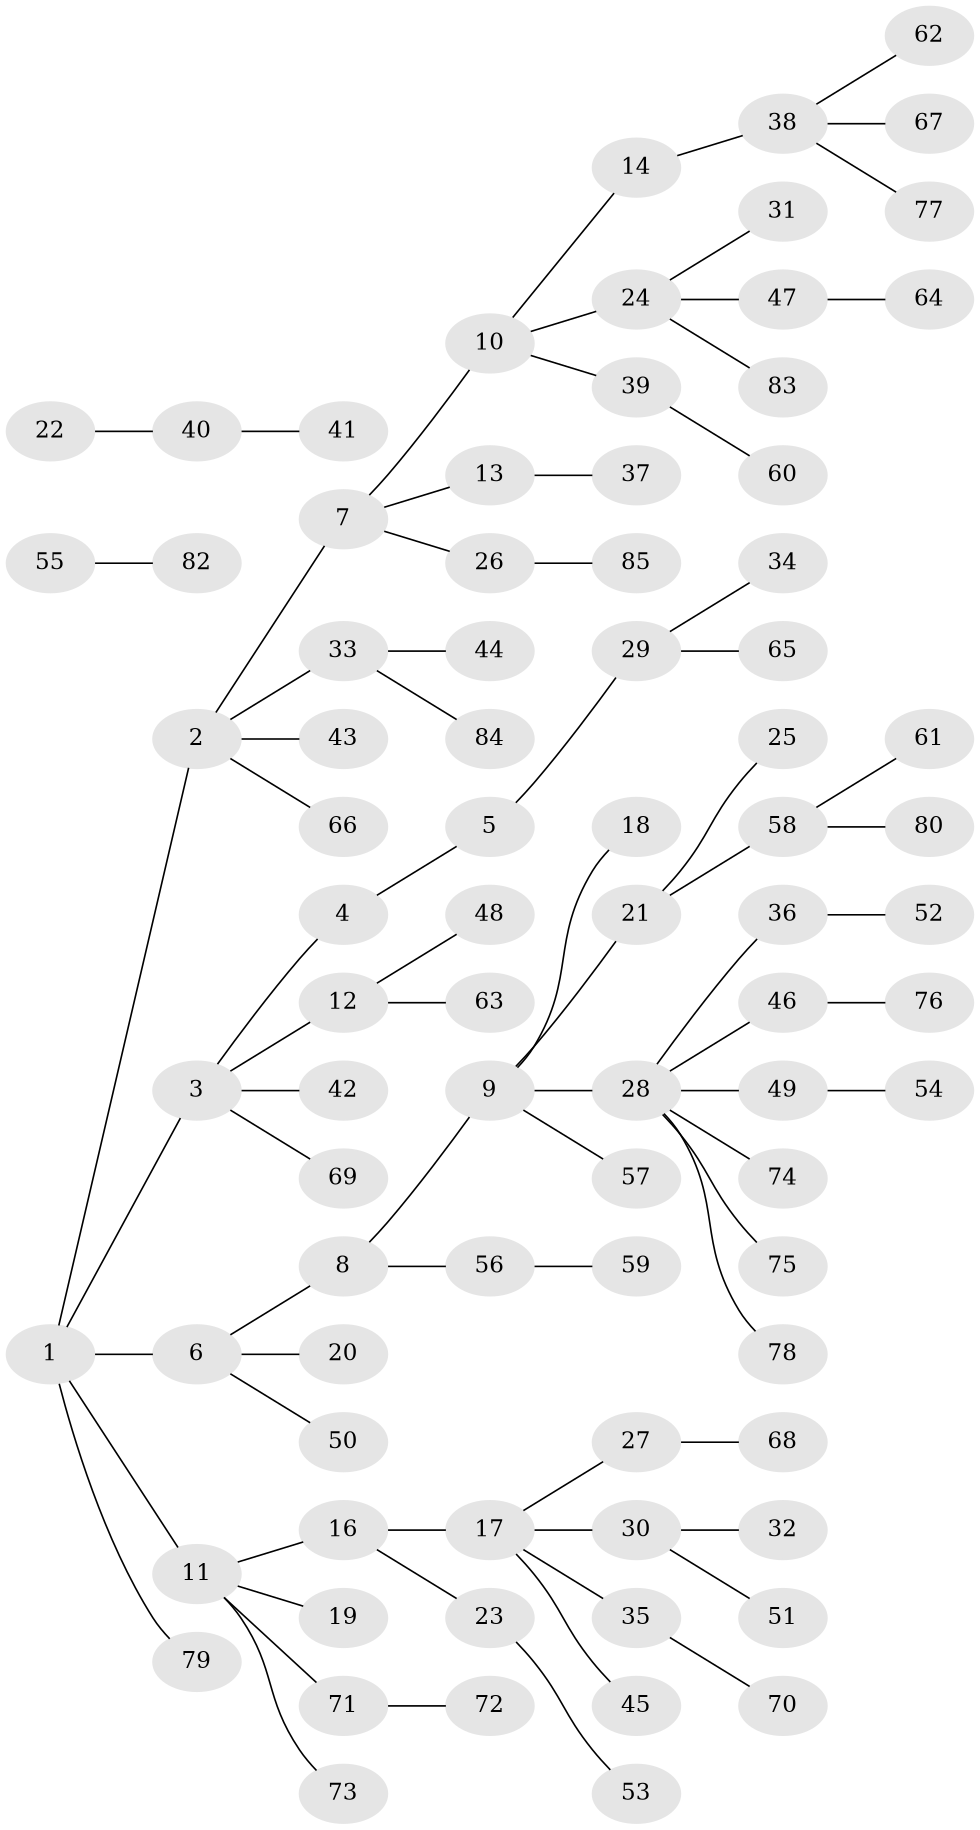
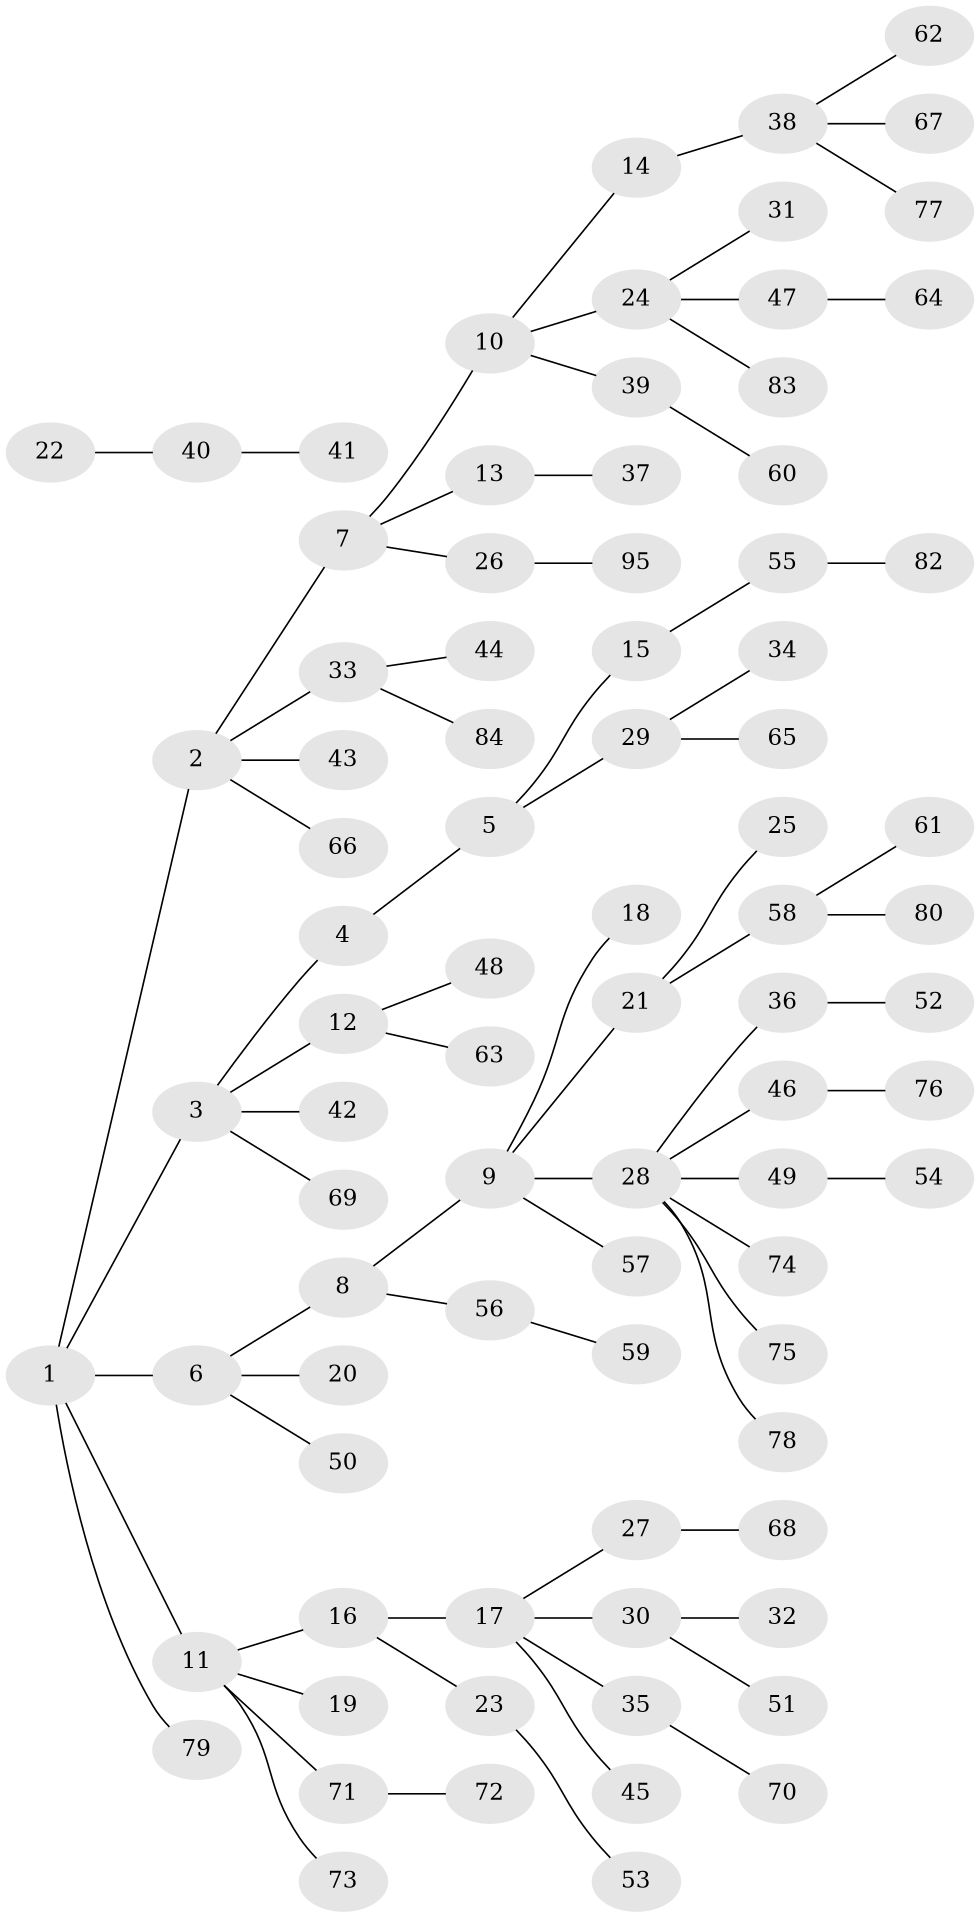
(636, 563) -> (636, 563)
none -> (636, 651)
